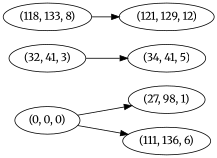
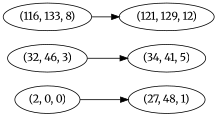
(47, 17) -> (47, 17)
(47, 58) -> (47, 58)
(167, 100) -> (167, 100)
(47, 120) -> (47, 100)
(167, 141) -> none
